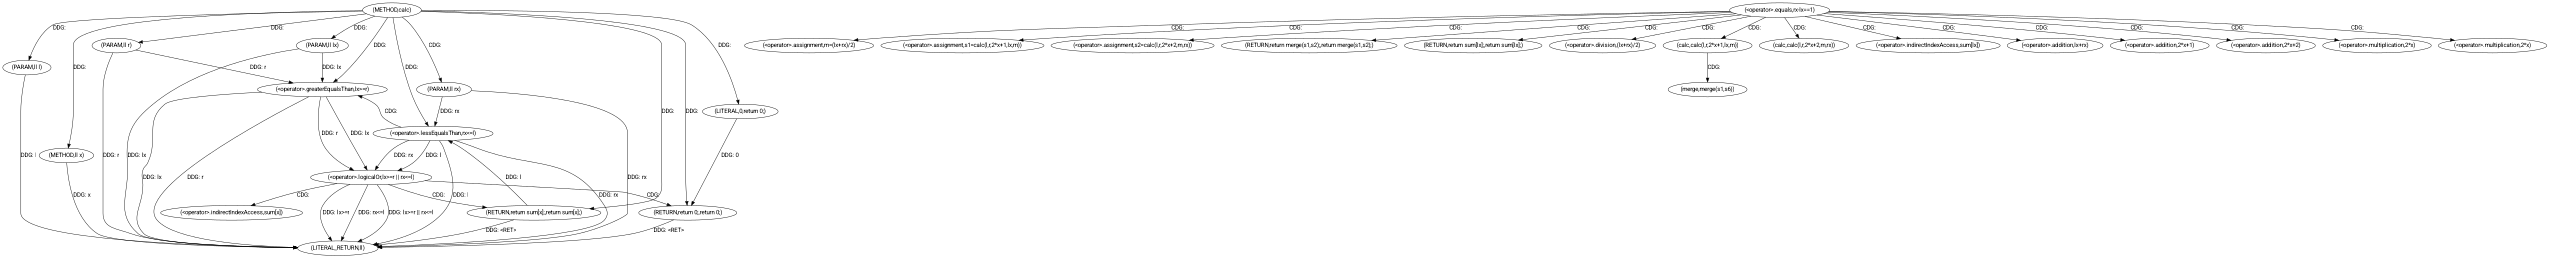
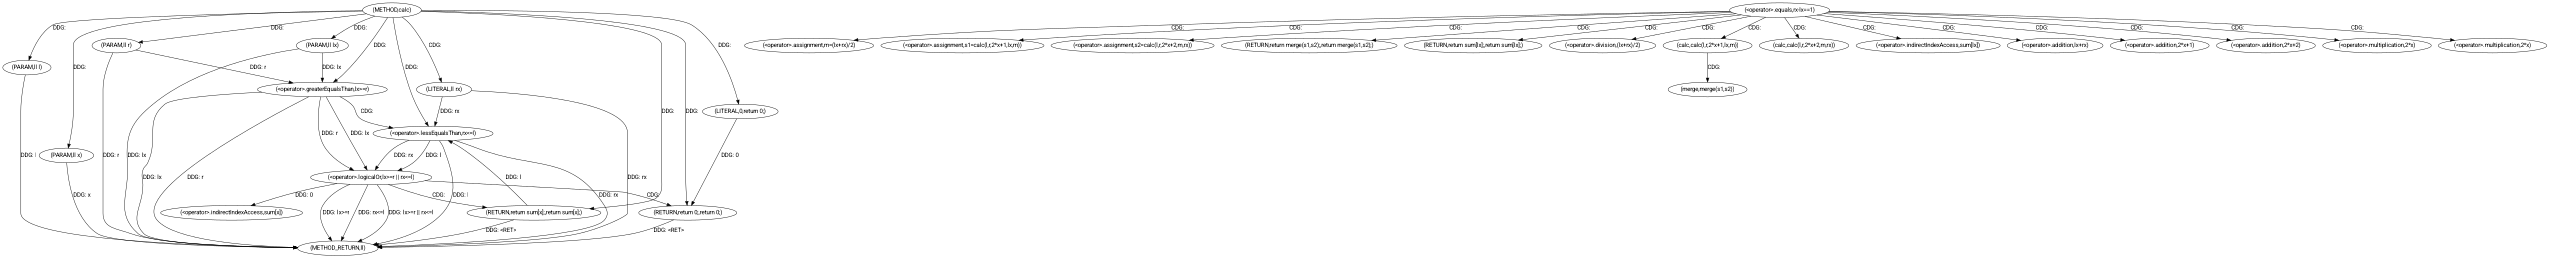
(444, 90) -> (444, 90)
(1708, 90) -> (1708, 90)
(380, 113) -> (360, 118)
(66, 155) -> (66, 155)
(304, 195) -> (304, 195)
(338, 248) -> (338, 248)
